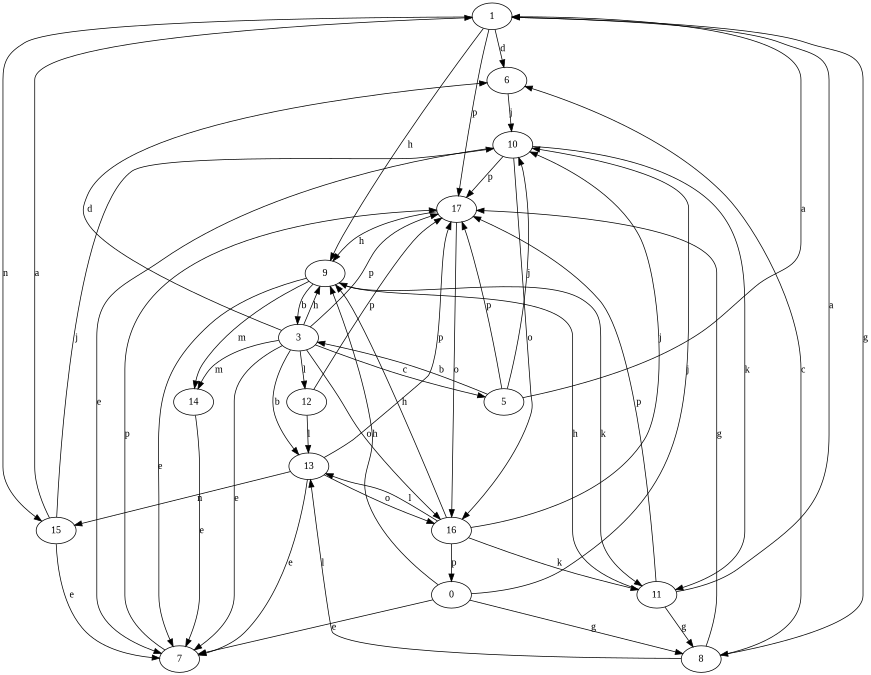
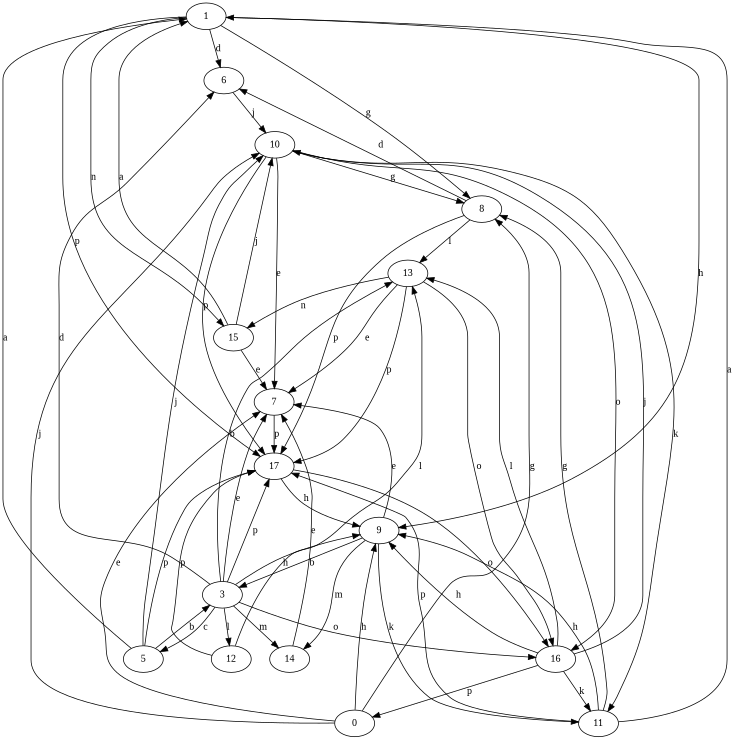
none -> (375, 176)
(804, 370) -> (381, 145)
(719, 434) -> (336, 338)
